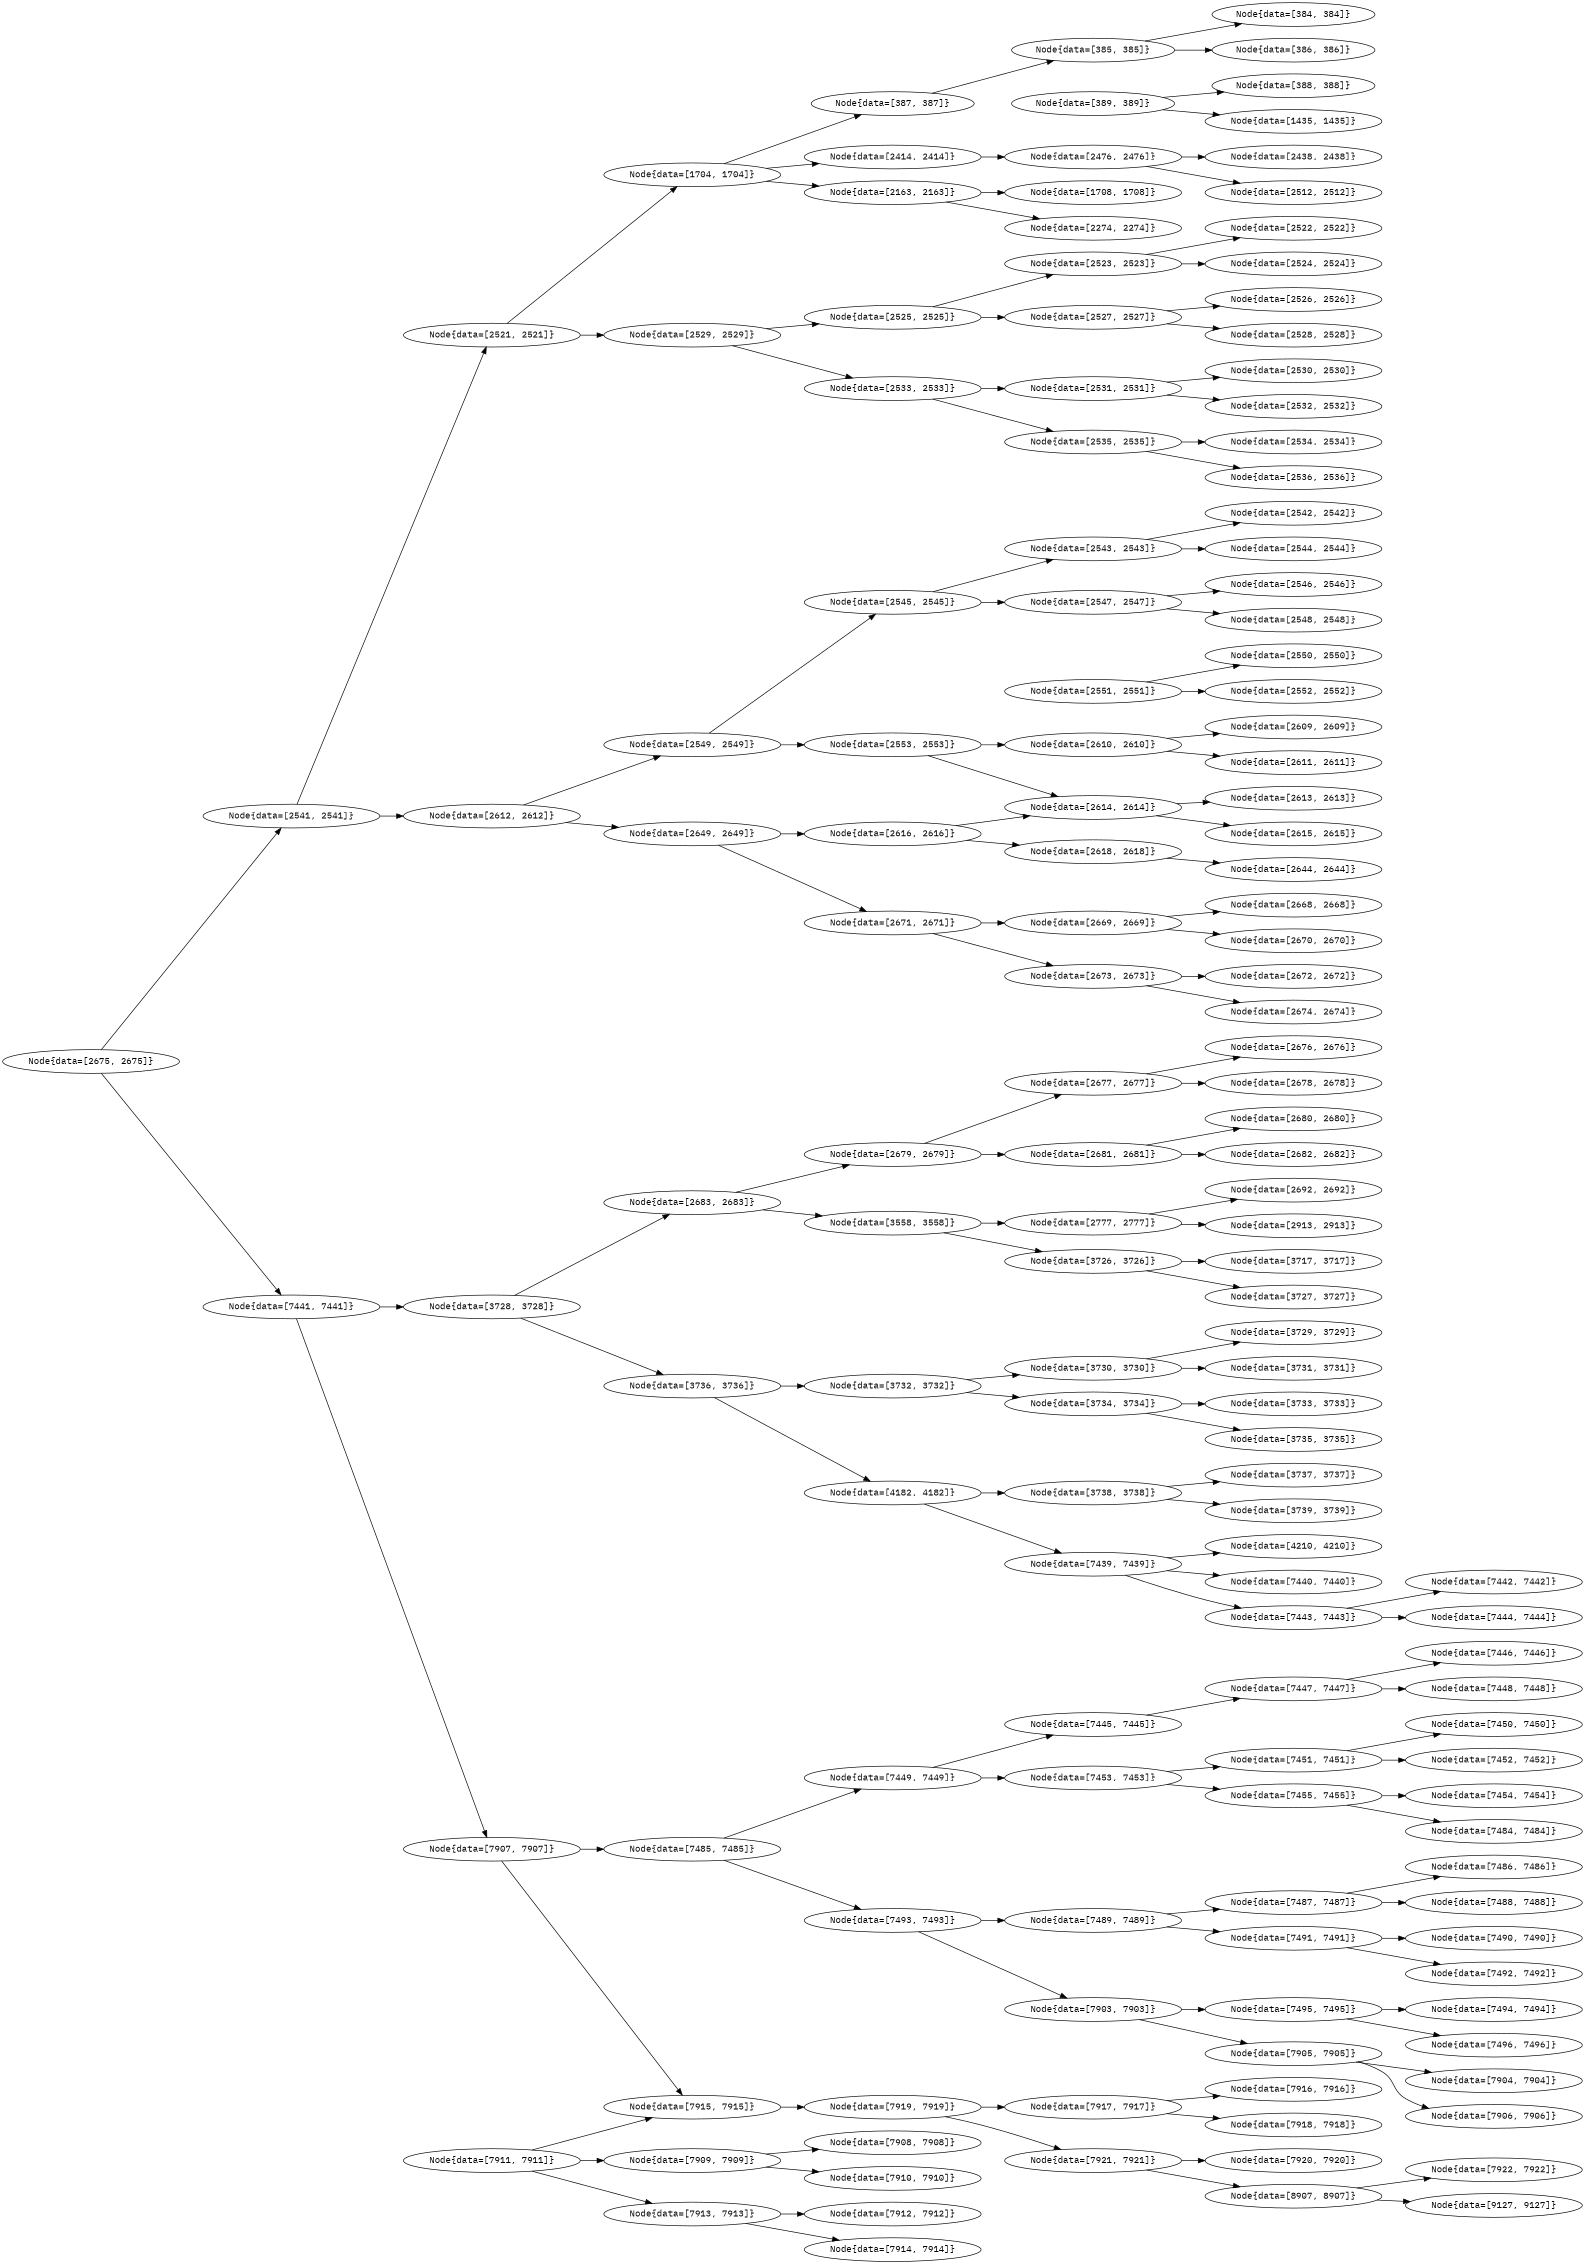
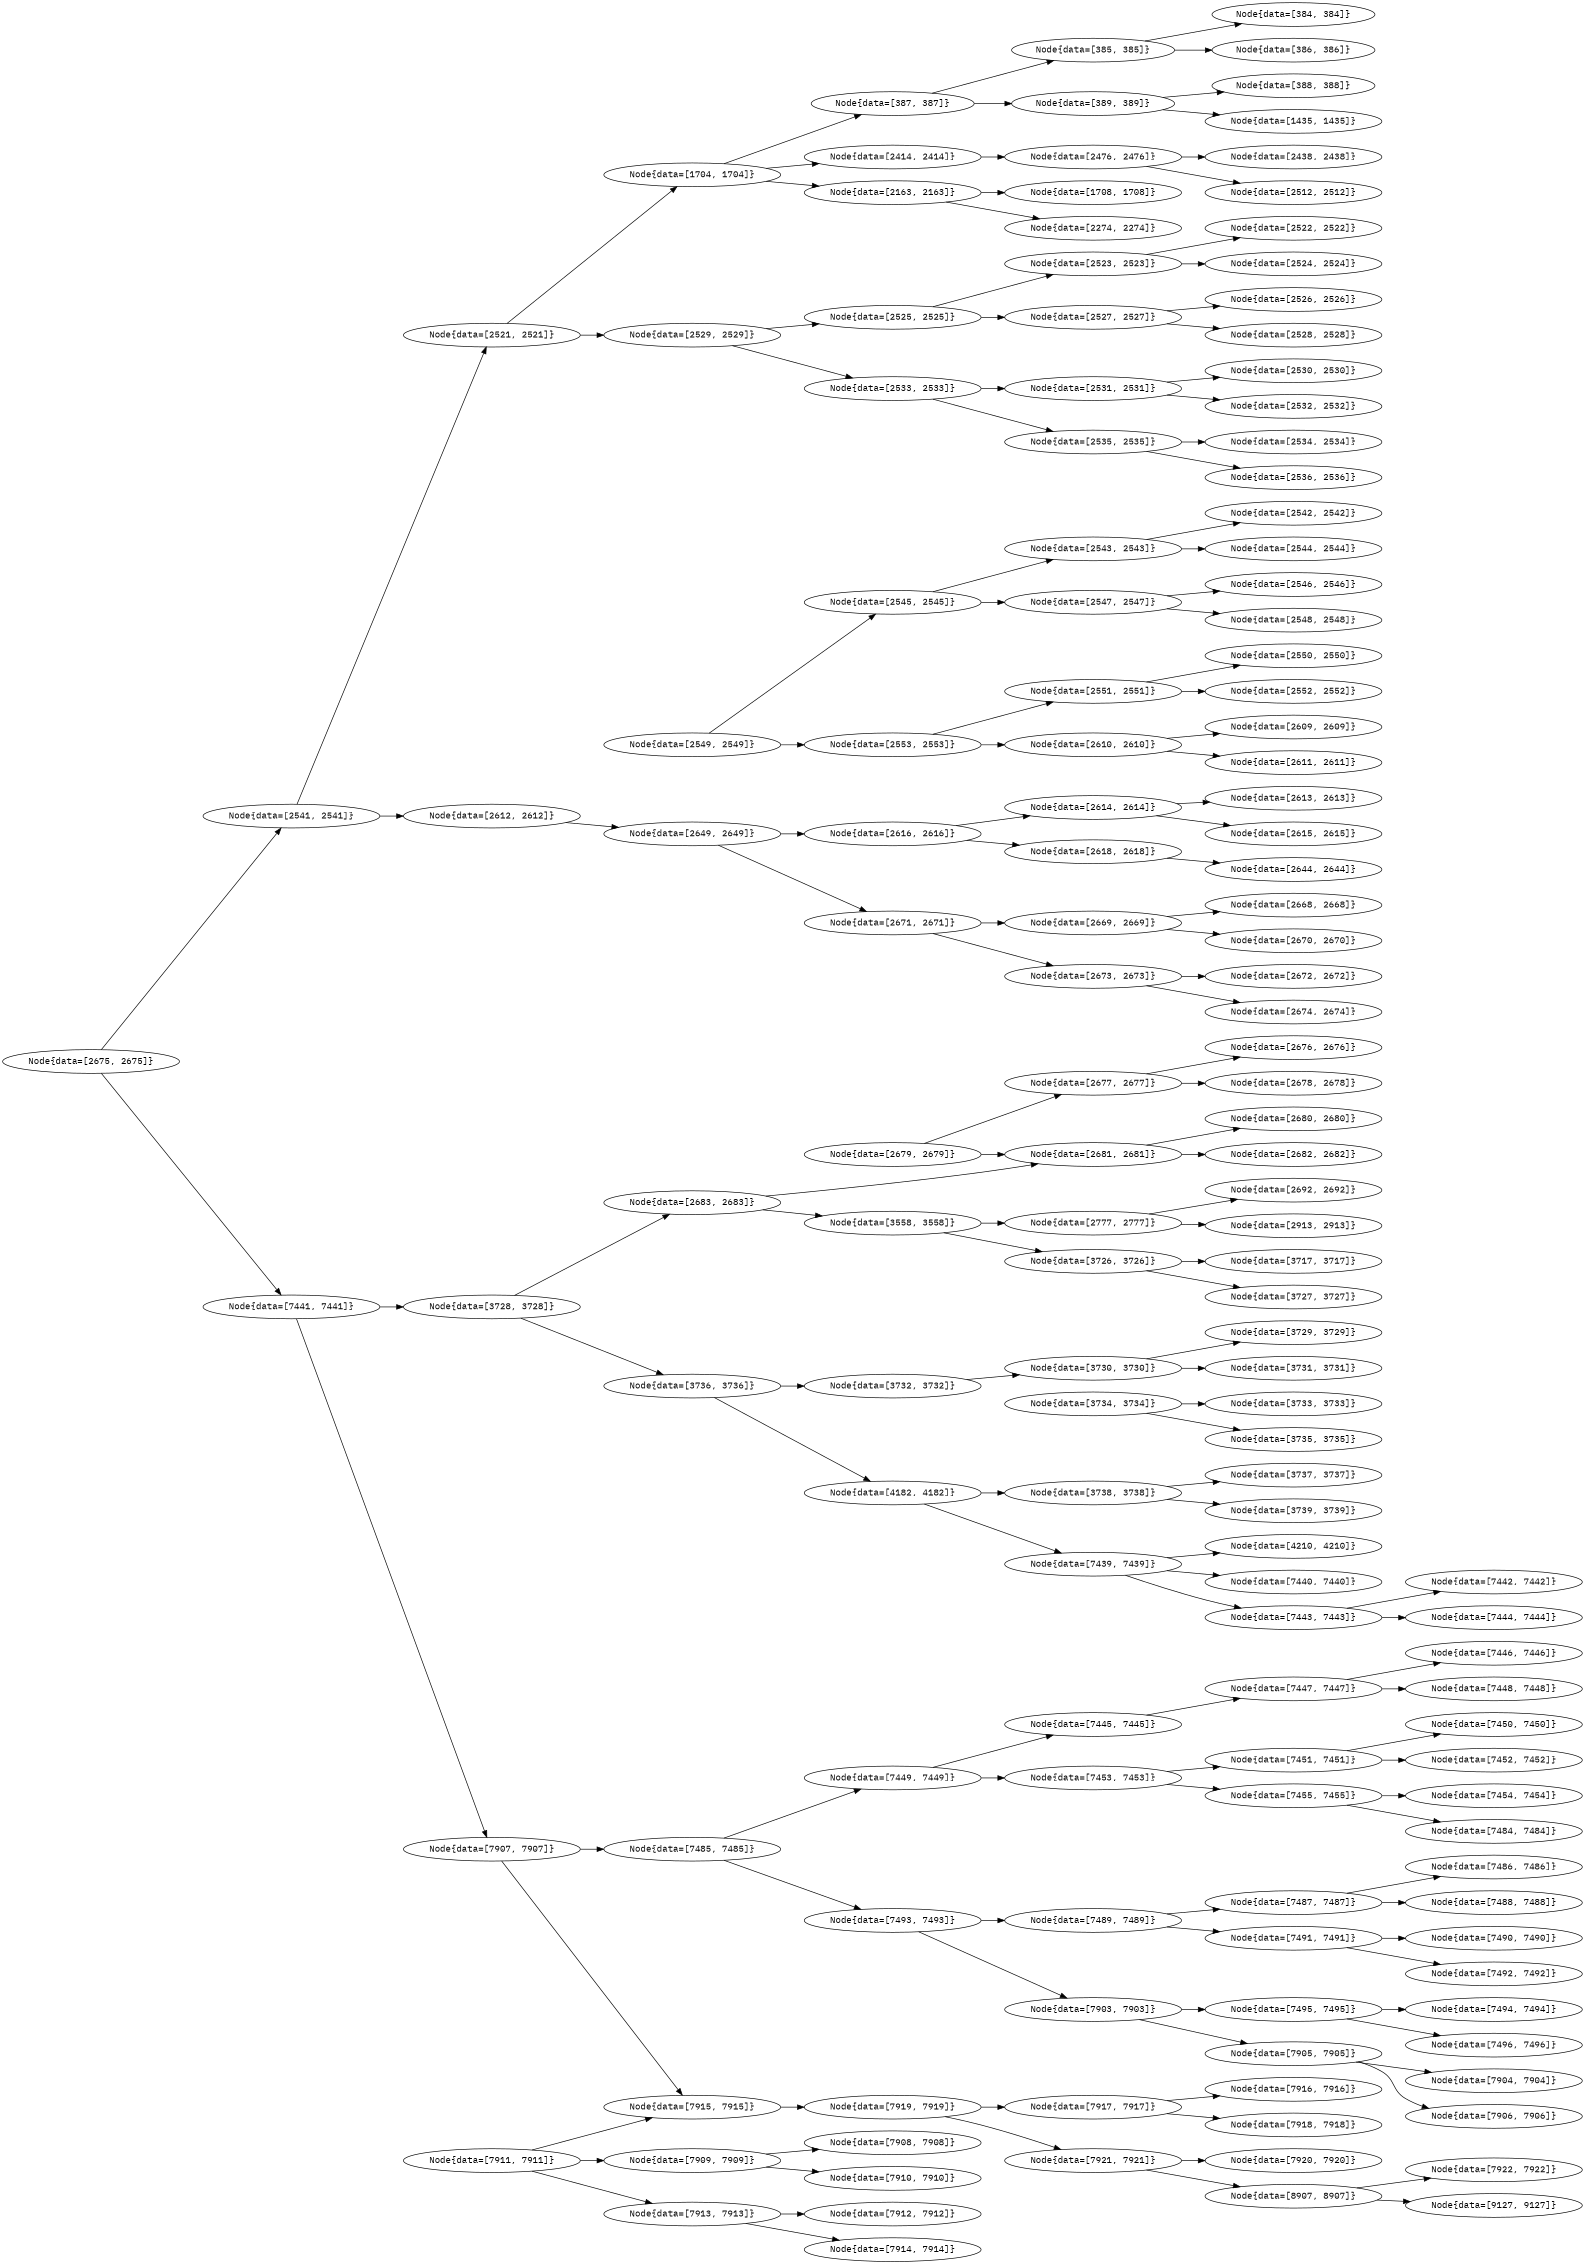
none -> (990, 104)
(990, 775) -> (990, 719)
(589, 782) -> none
(789, 1179) -> (899, 1182)
(990, 1395) -> none
